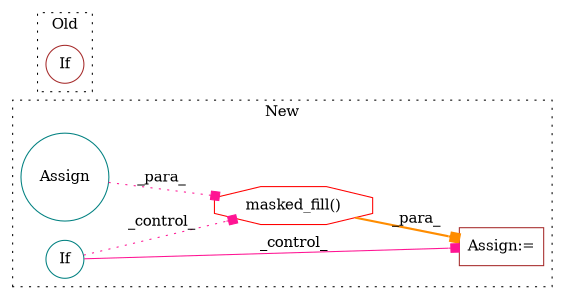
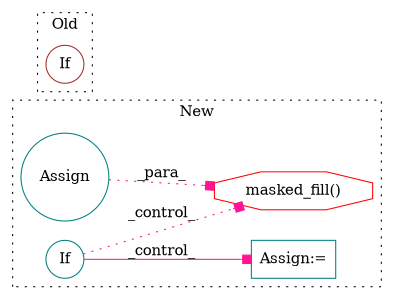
(402, 227) -> none
(502, 247) -> (294, 259)
